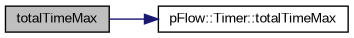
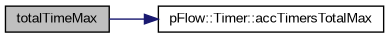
(253, 19) -> (271, 19)
